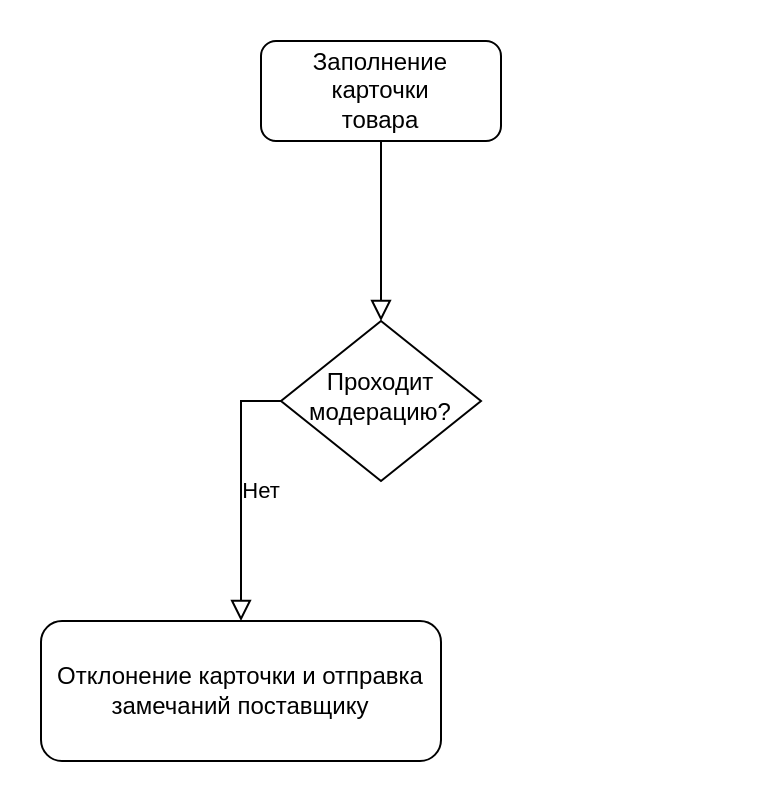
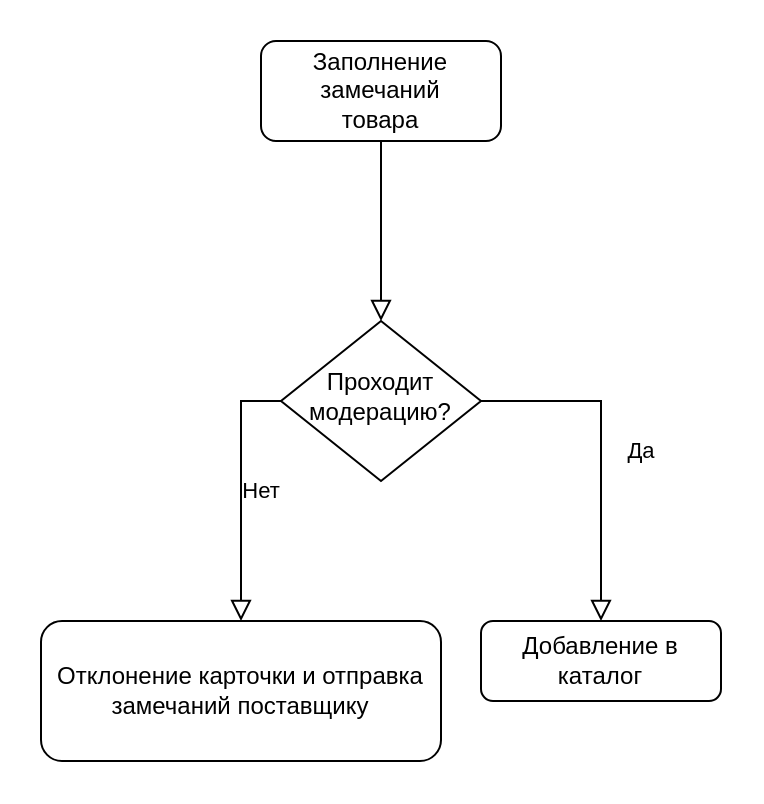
(381, 91) -> (381, 91)
none -> (601, 441)
none -> (601, 661)
